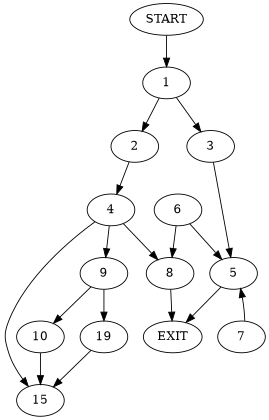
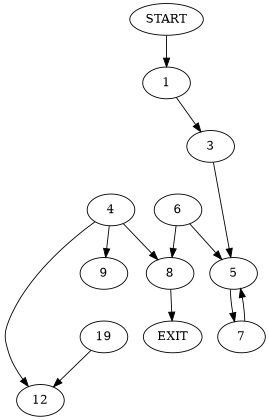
(135, 146) -> none
(104, 301) -> none
(207, 302) -> (231, 301)
(40, 337) -> none
(40, 400) -> (40, 400)
